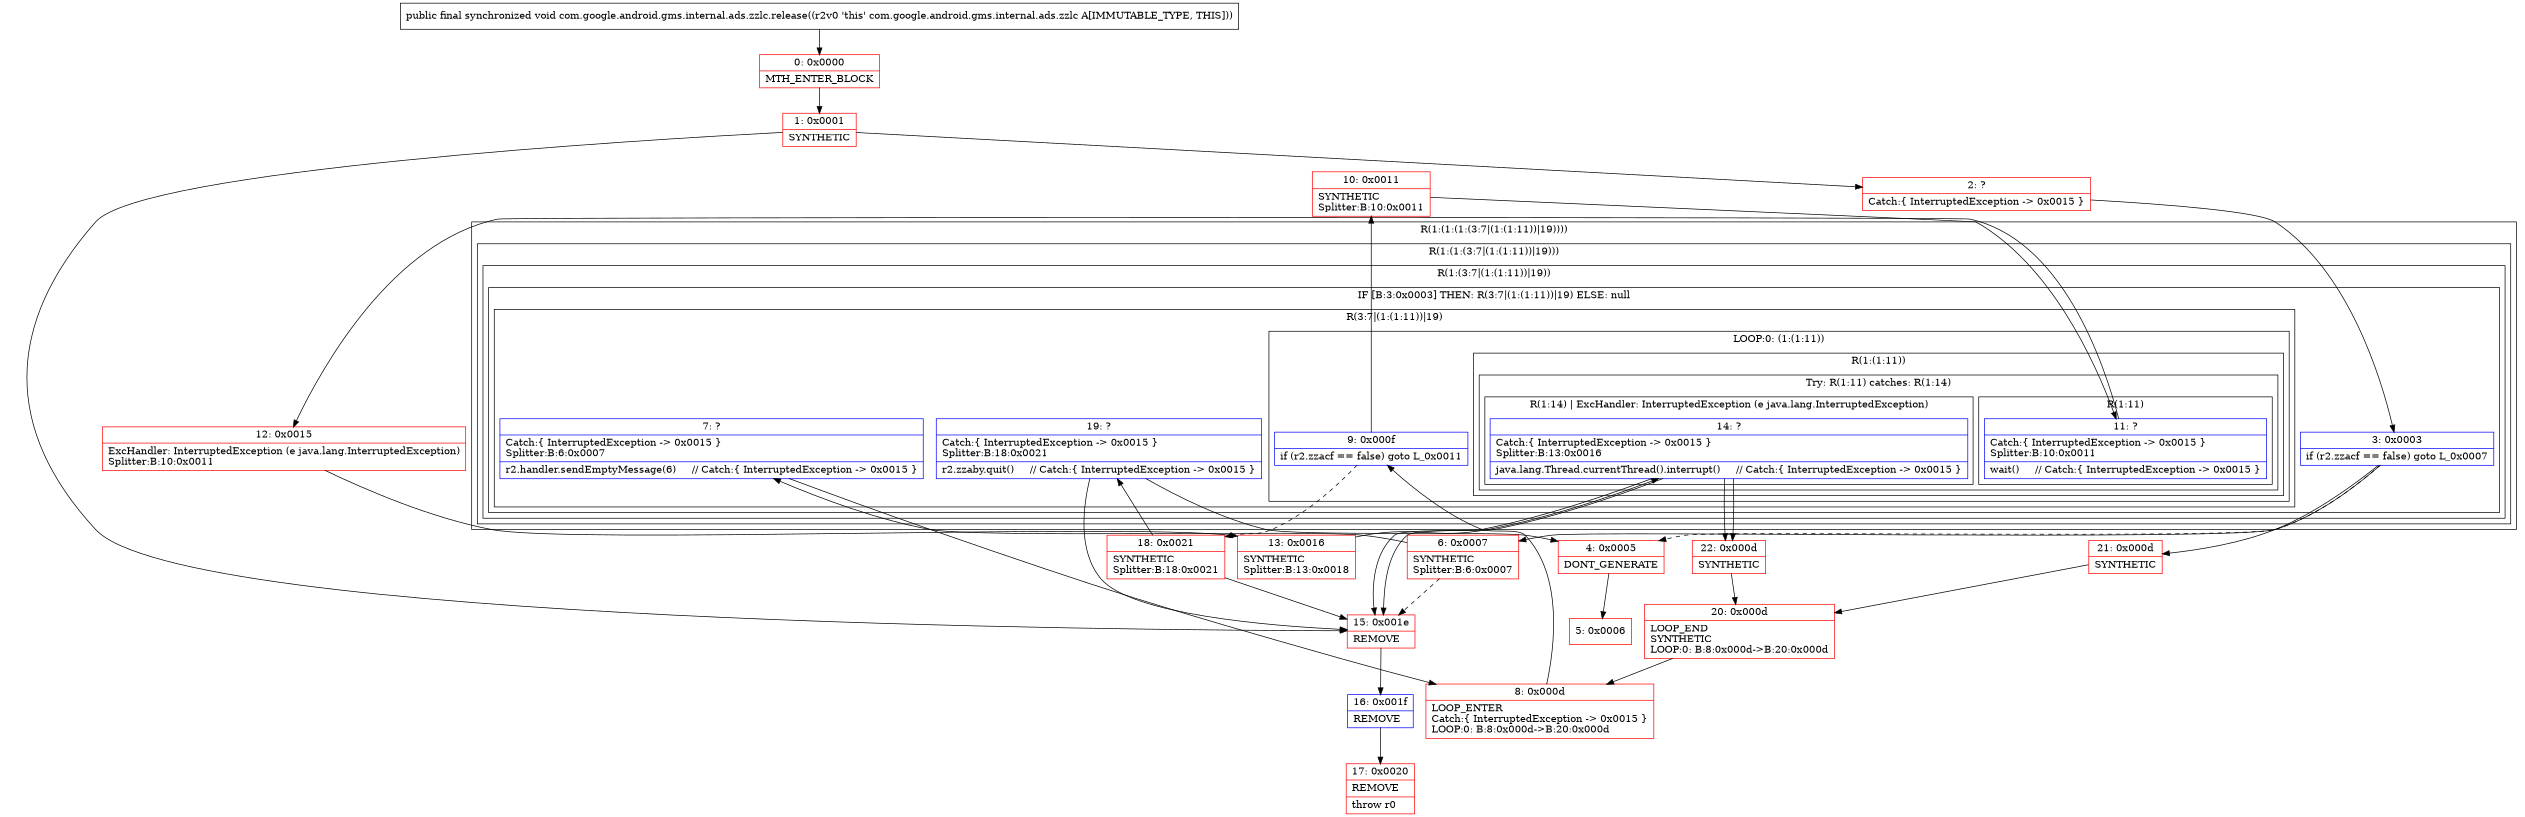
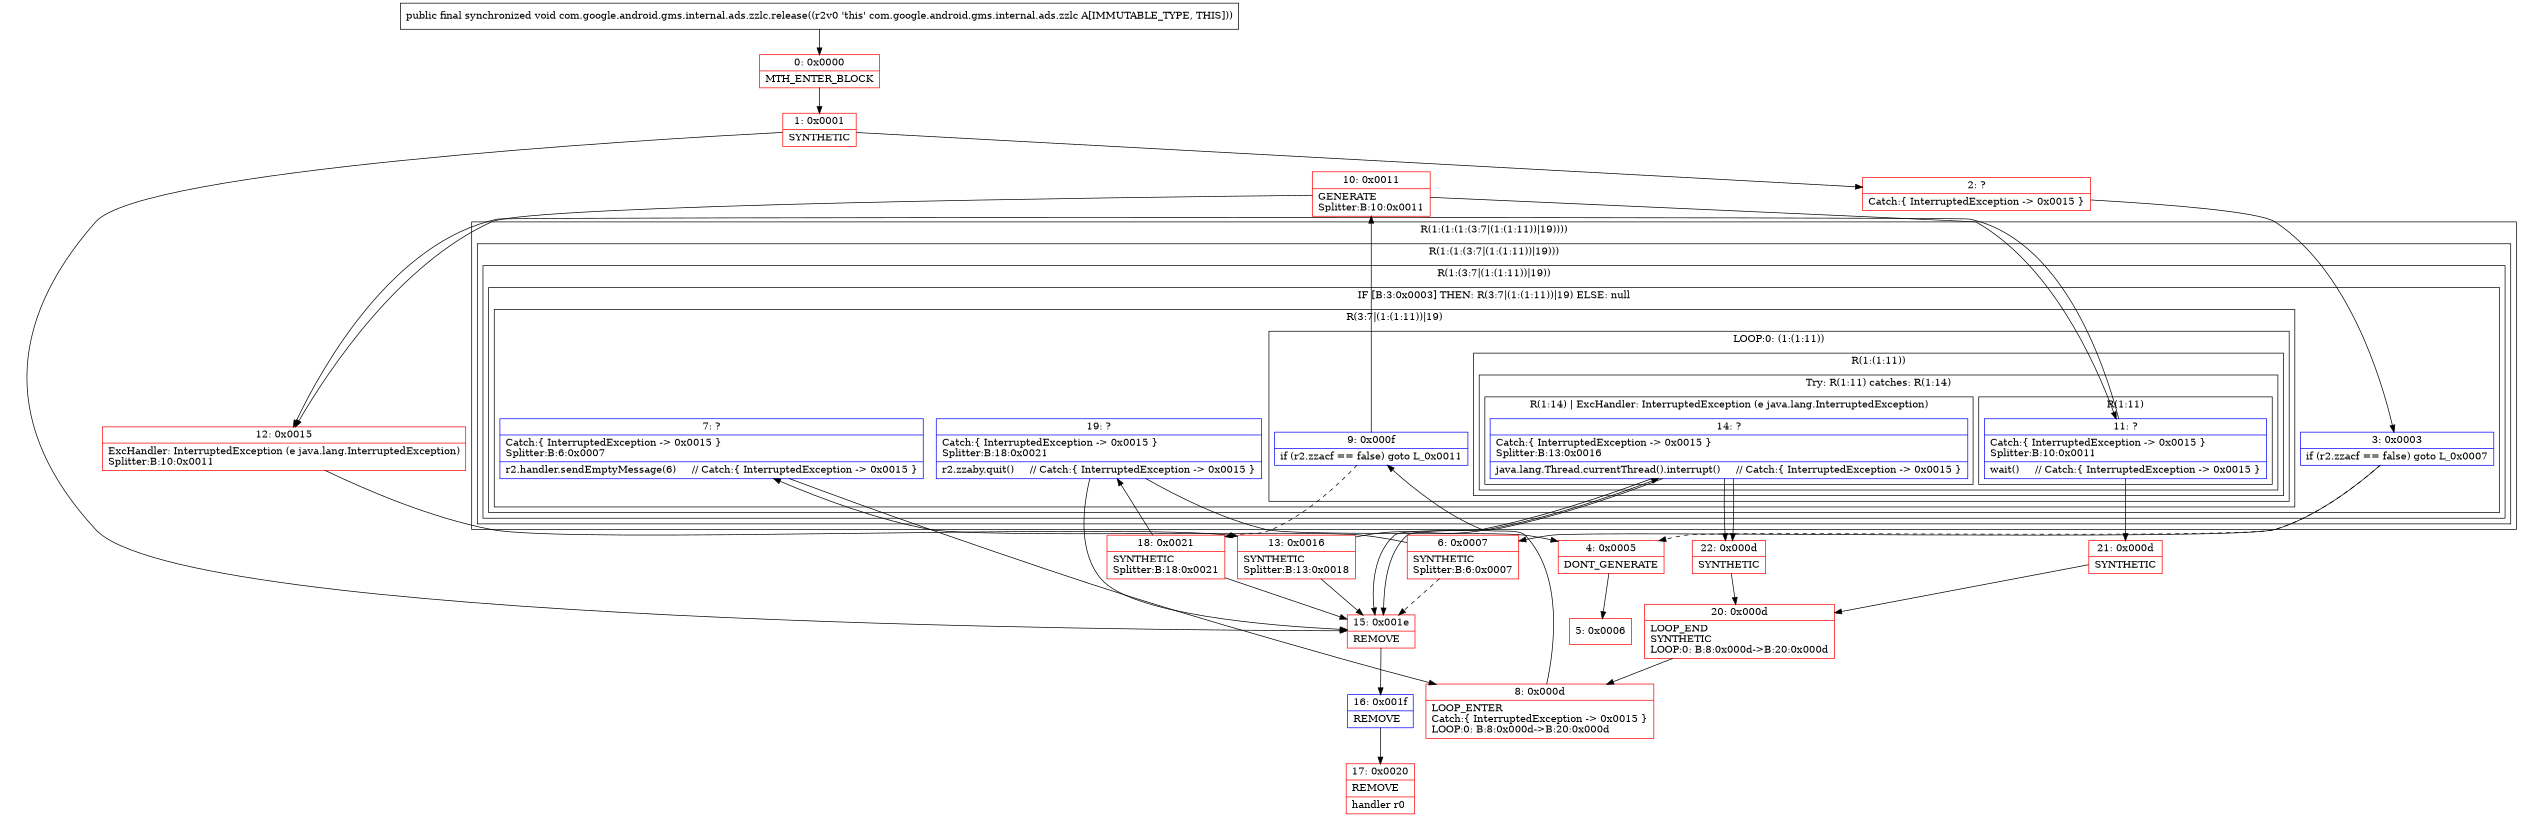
(1349, 197) -> (1348, 197)
none -> (761, 205)
(2254, 537) -> (2125, 506)
none -> (1339, 595)
(1374, 805) -> (1379, 805)
